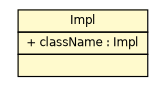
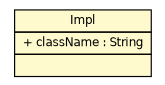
(83, 43) -> (83, 43)
